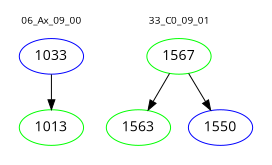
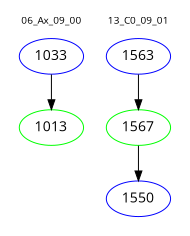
(179, 21) -> (138, 21)
(161, 87) -> (138, 87)
(138, 128) -> (138, 56)
